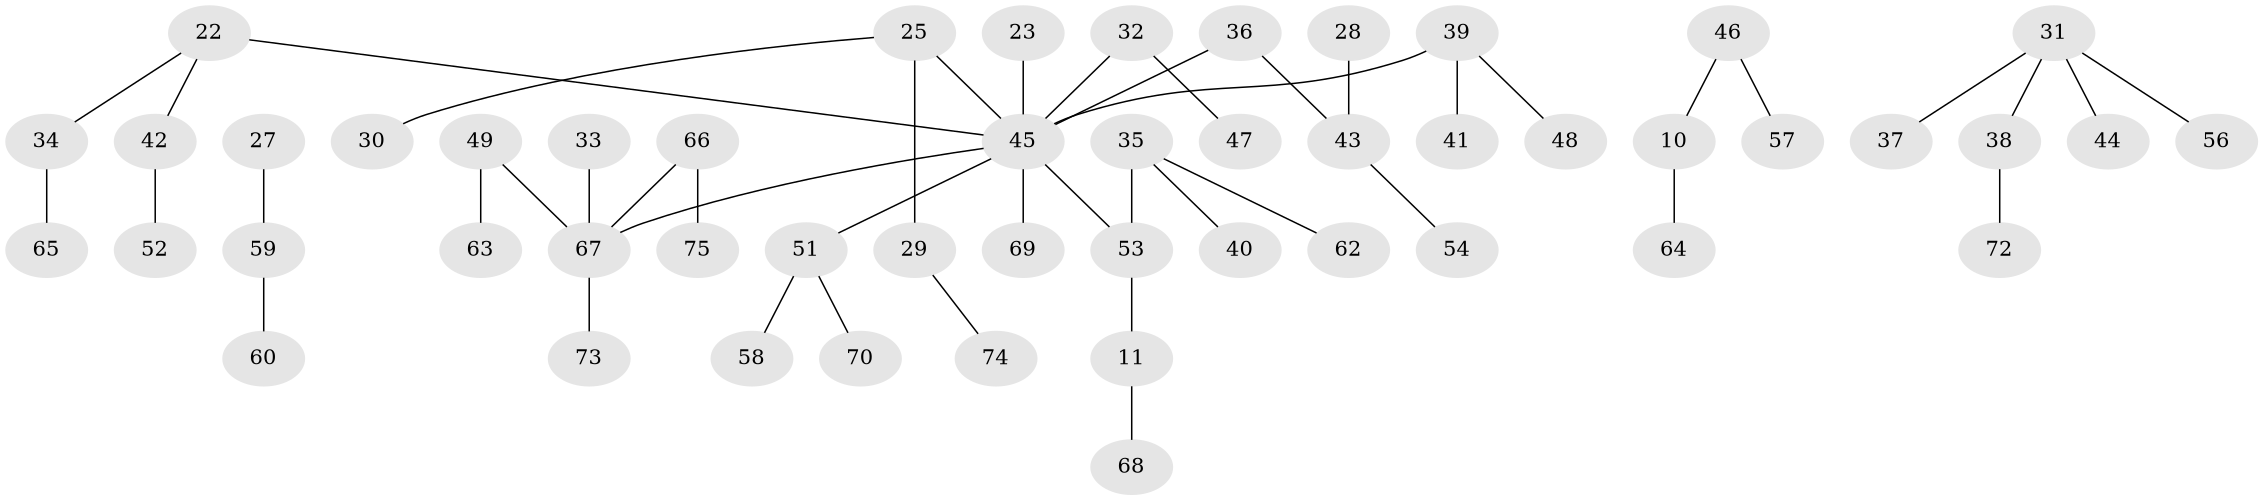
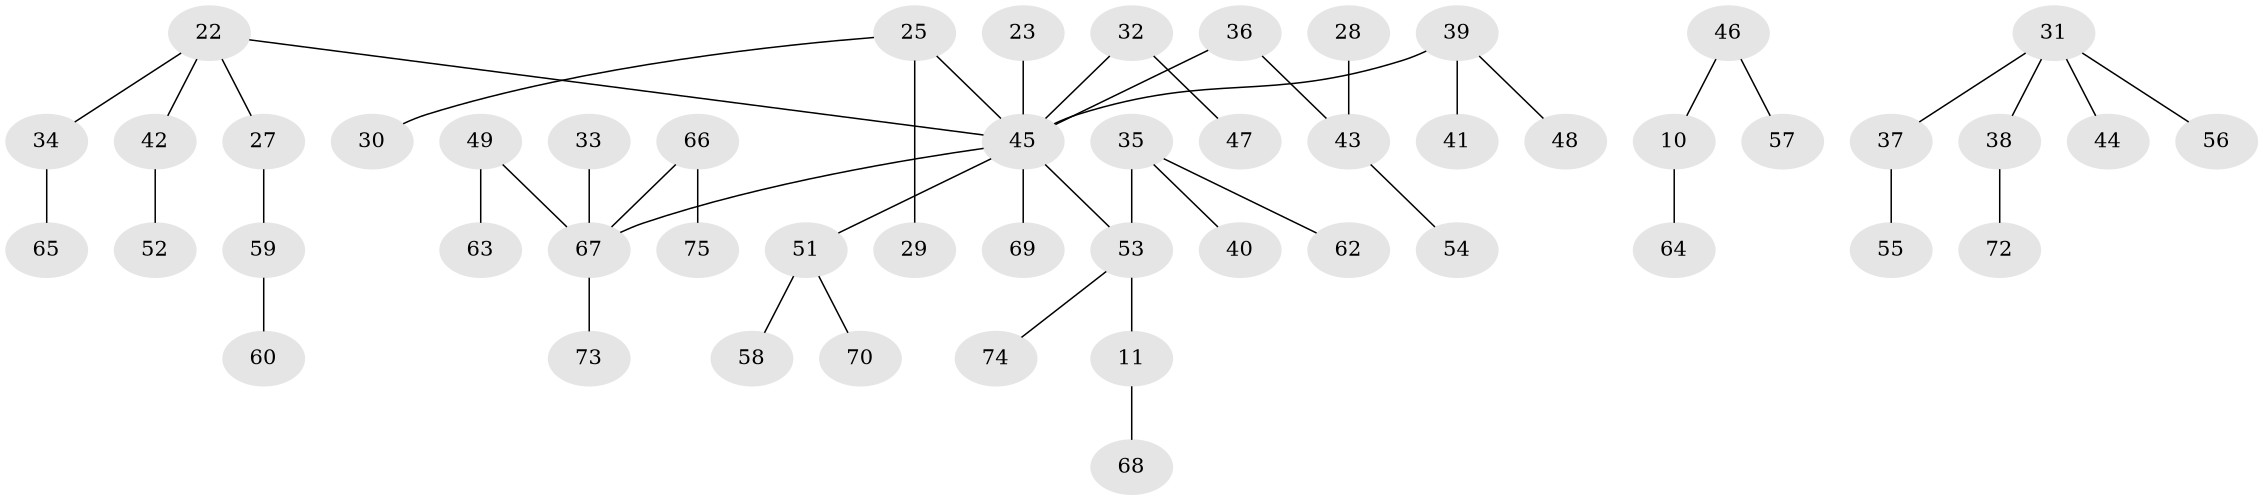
none -> (237, 87)
none -> (1891, 250)
(955, 304) -> (1064, 304)
